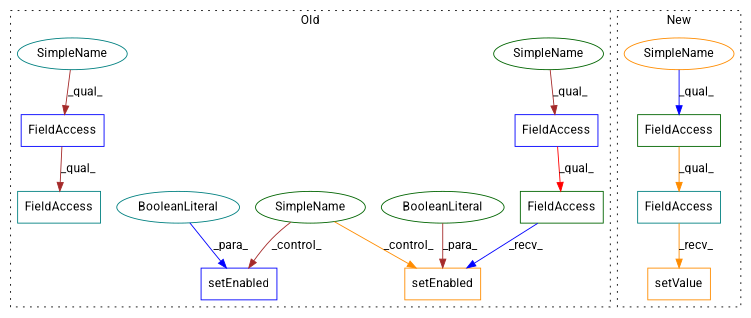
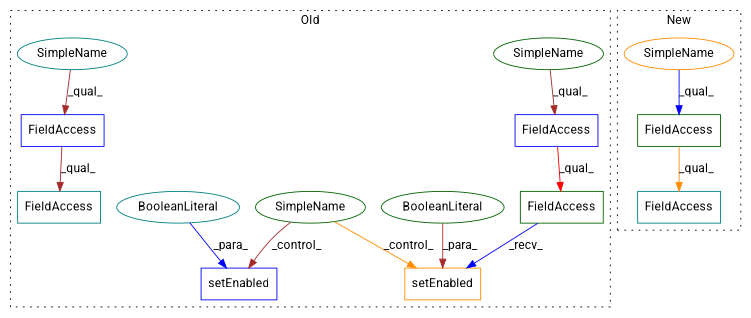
(679, 284) -> none
